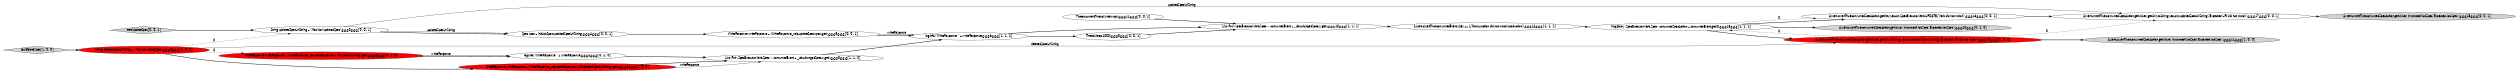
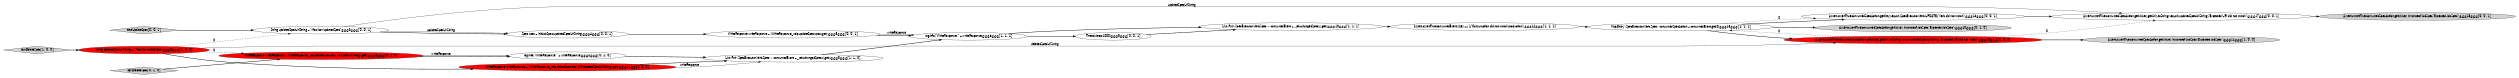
(1113, 17) -> none
none -> (144, 71)
